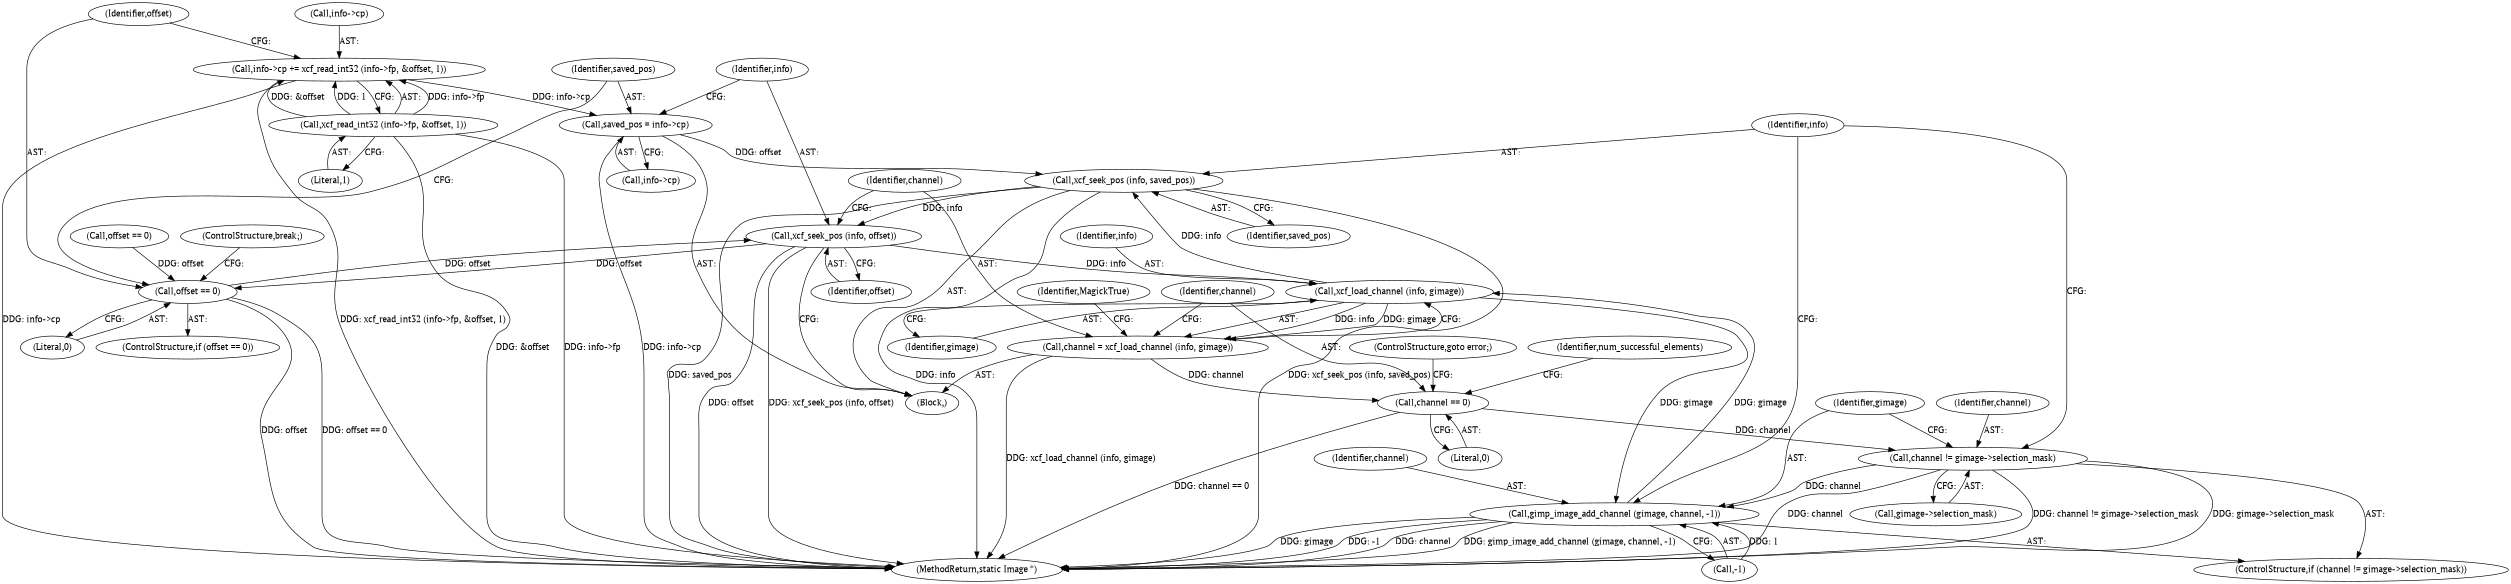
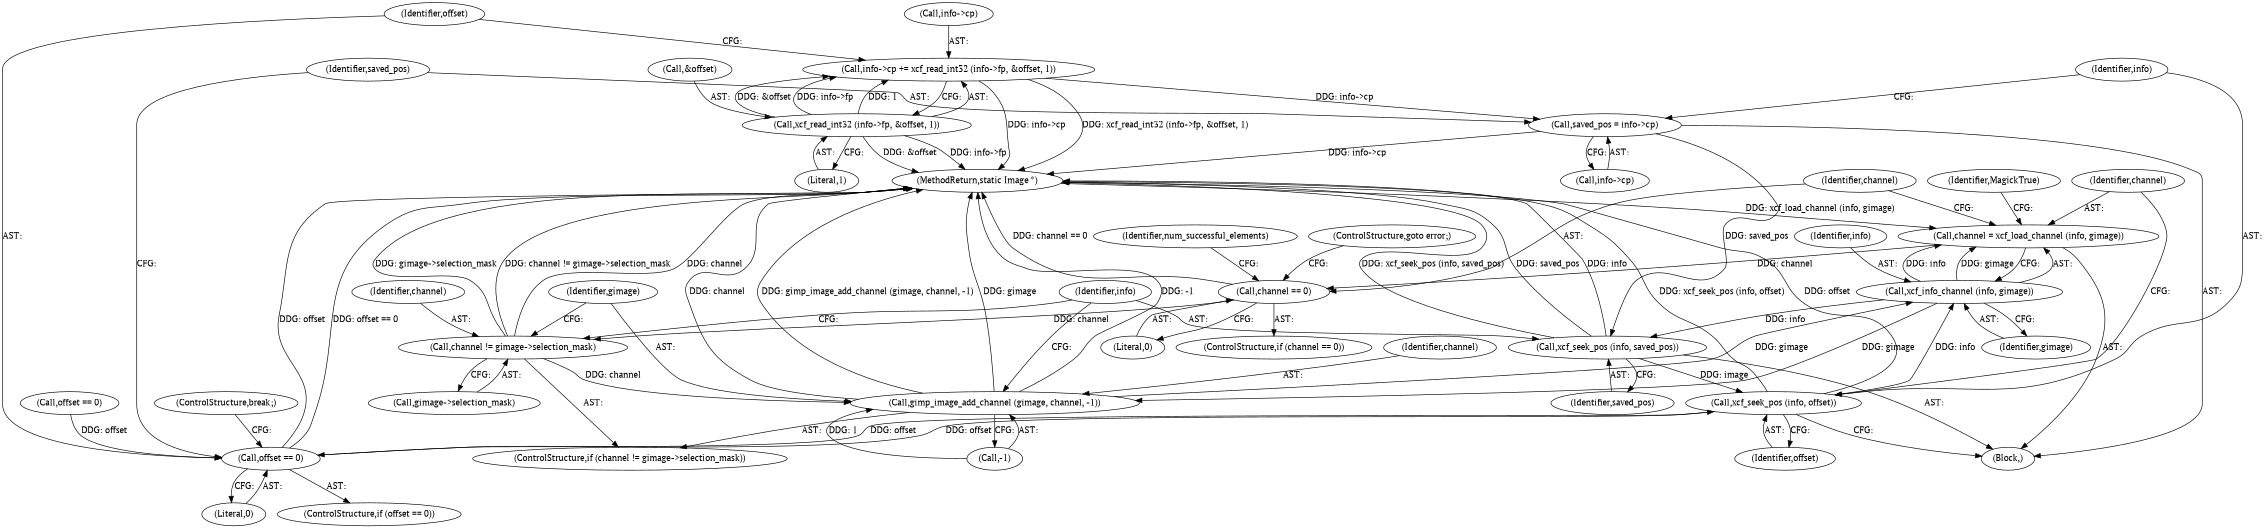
none -> (690, 70)
(759, 153) -> (1757, 236)
(943, 209) -> (1724, 375)
(1390, 292) -> (1959, 292)
none -> (1274, 348)
(1006, 444) -> (1582, 203)
